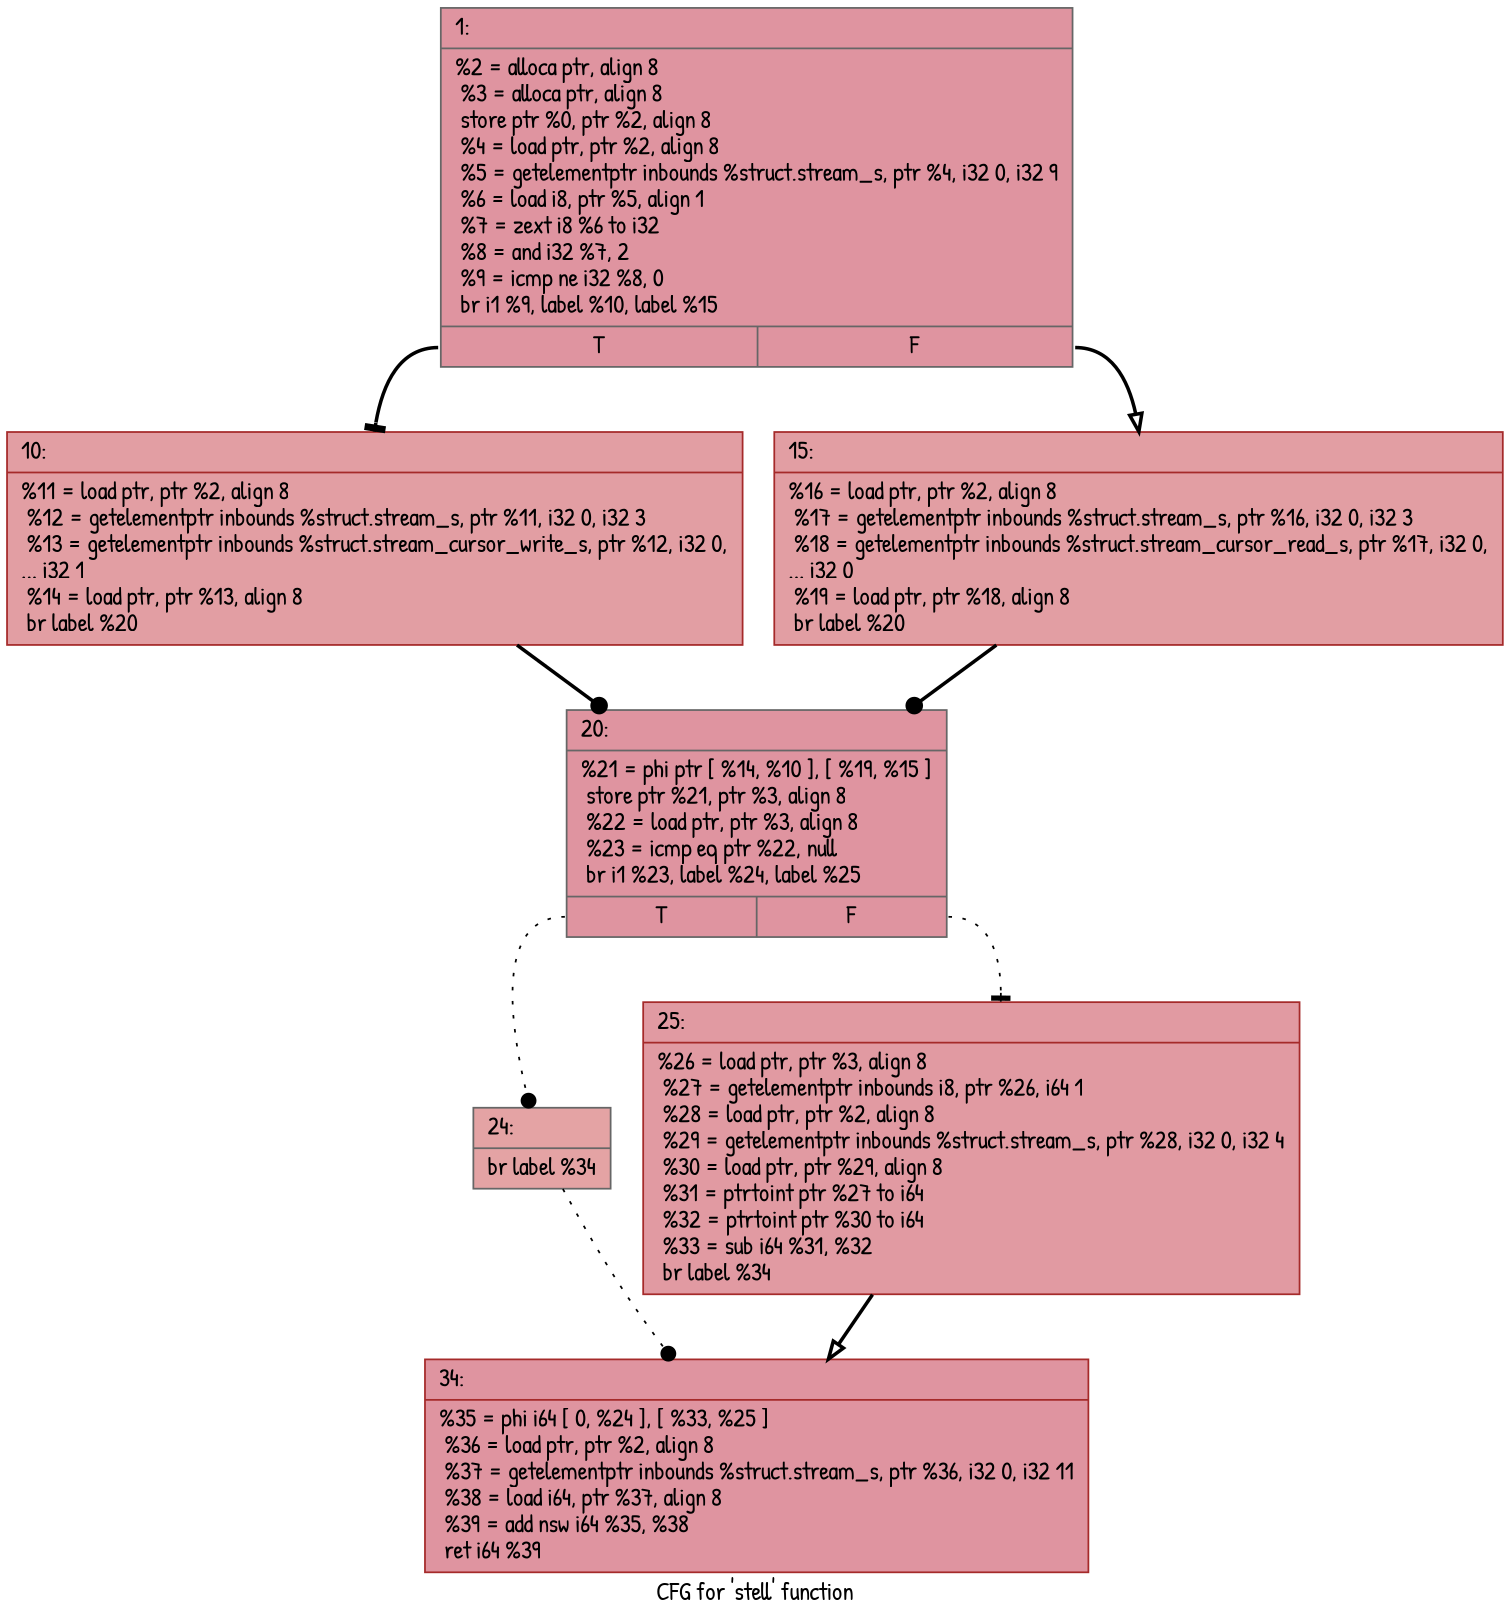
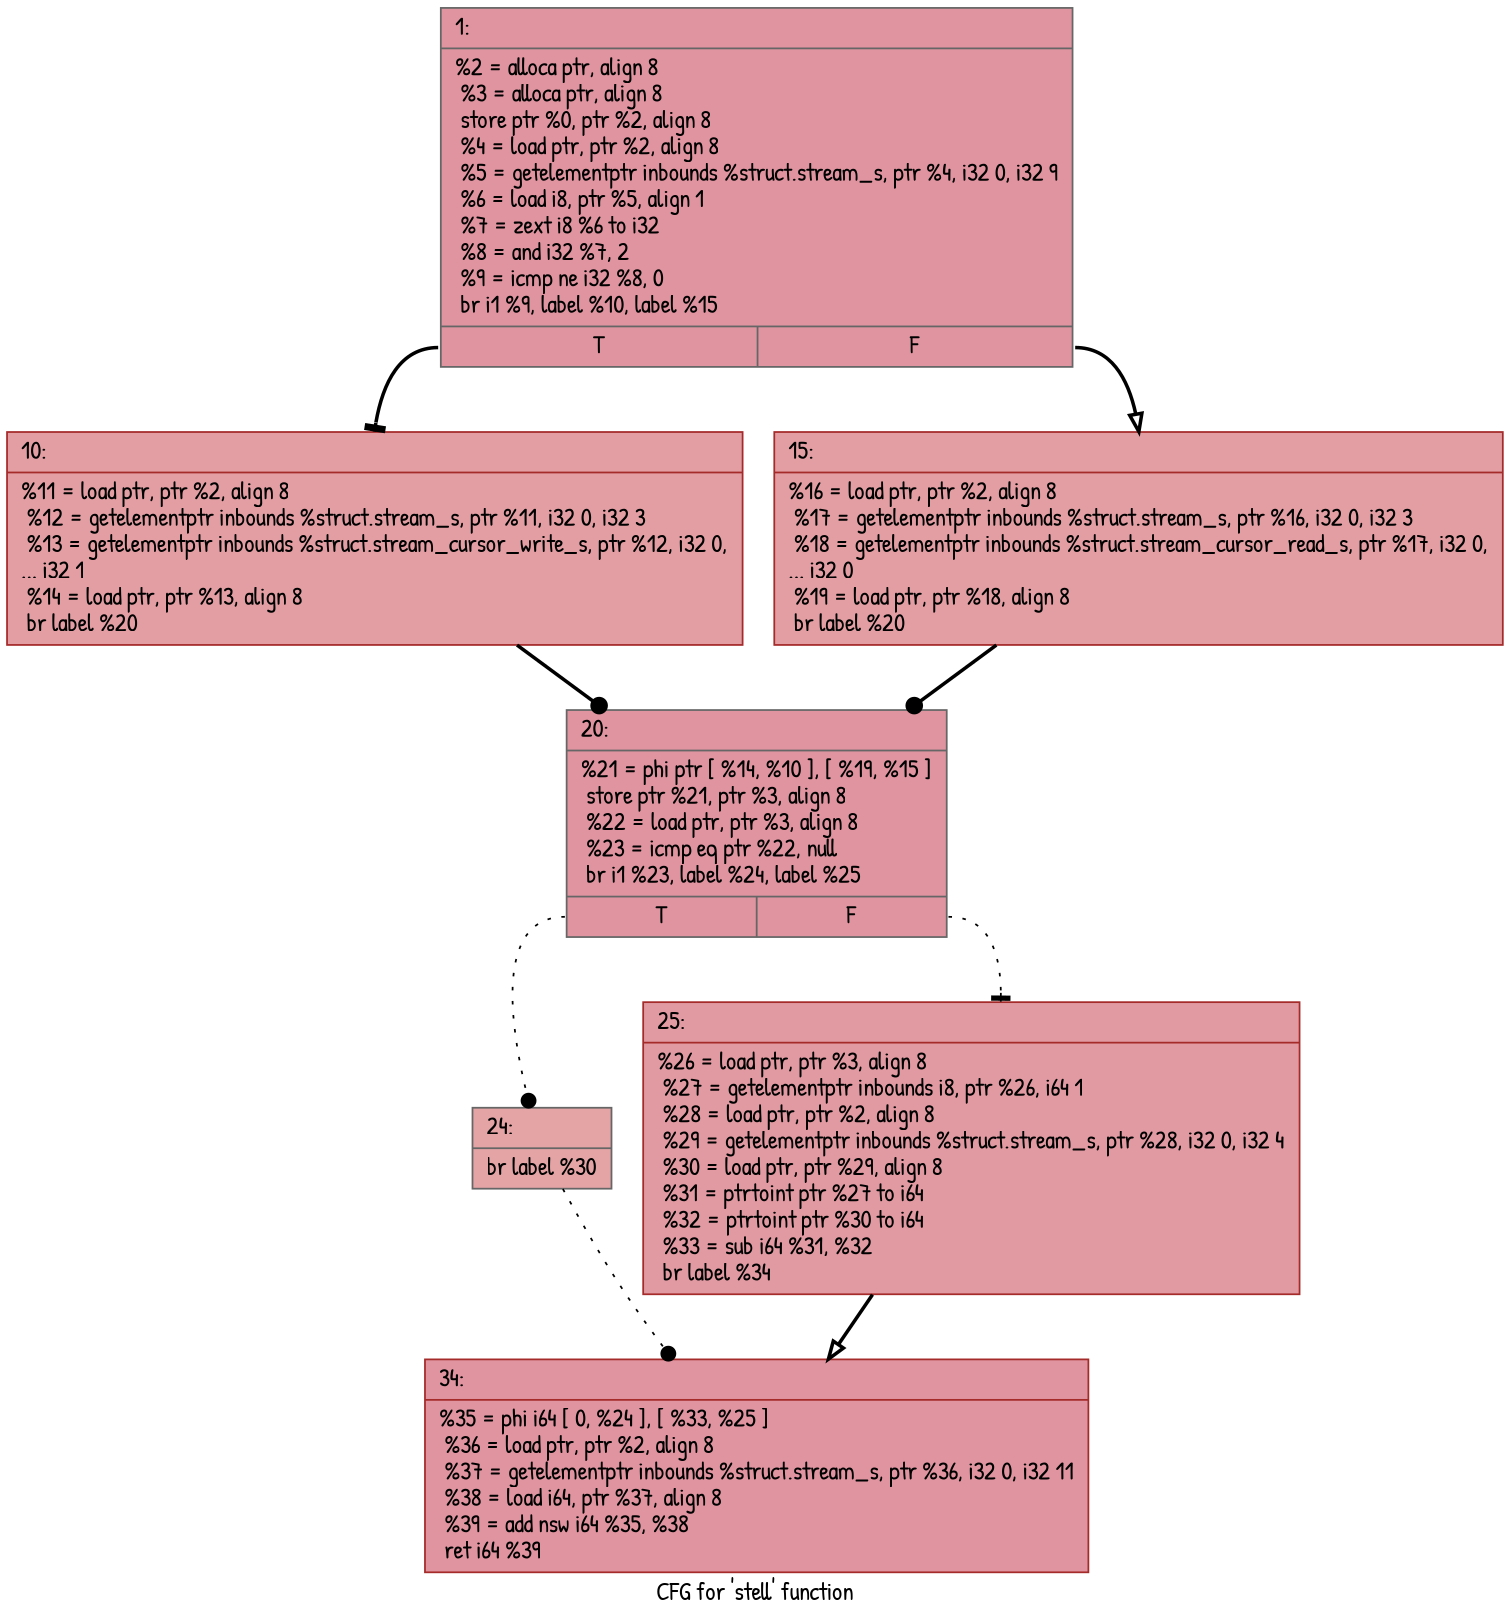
(542, 1168) -> (542, 1168)
